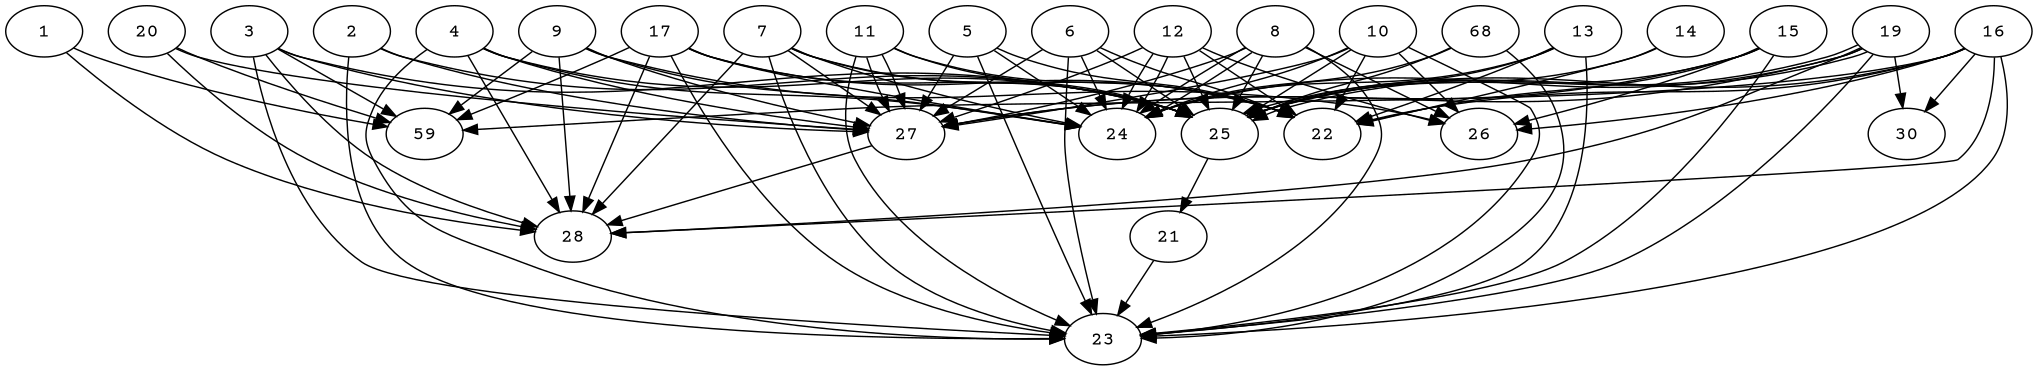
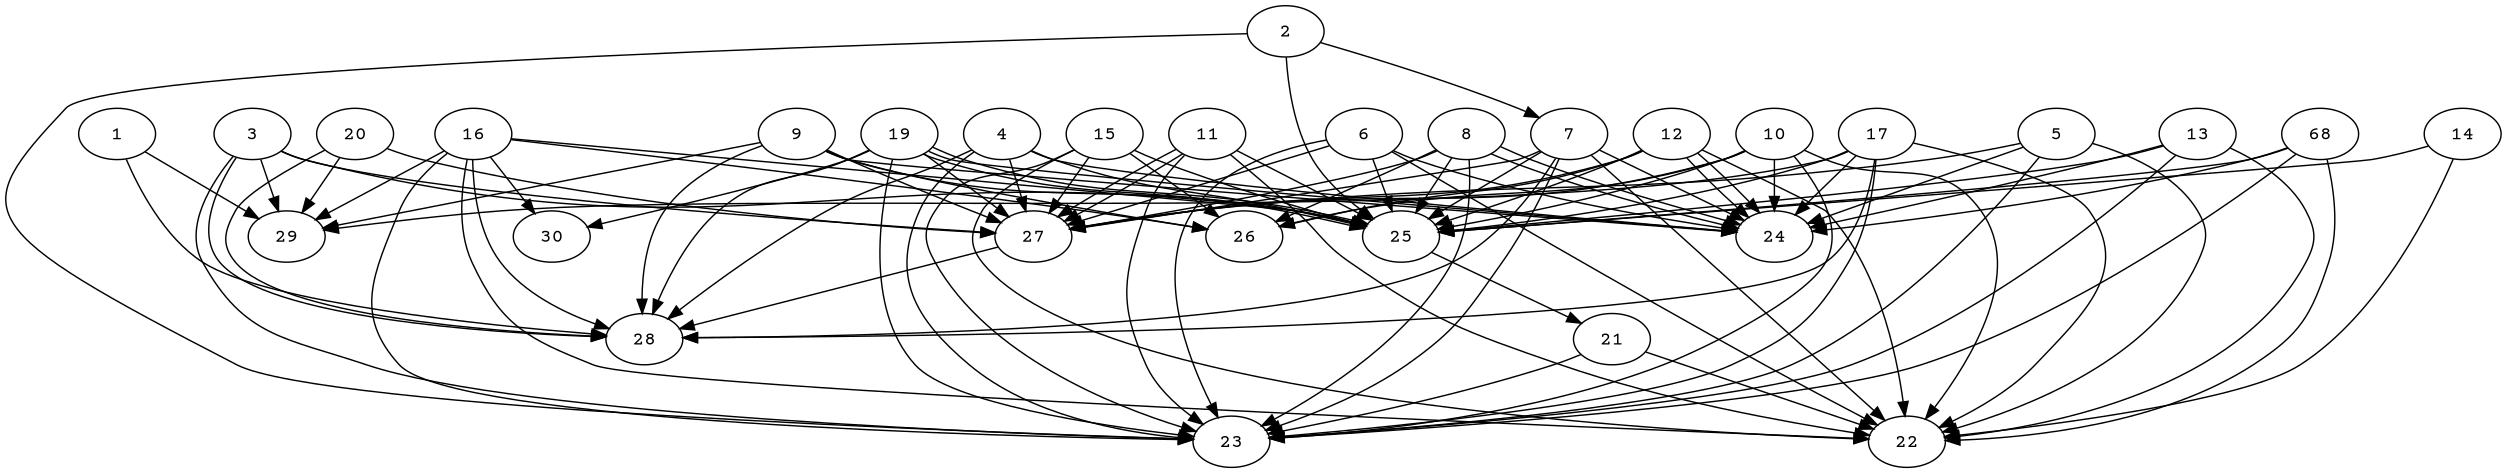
(603, 101) -> (1424, 75)
(425, 134) -> (287, 237)
none -> (1087, 194)
none -> (2222, 382)
none -> (1790, 401)
